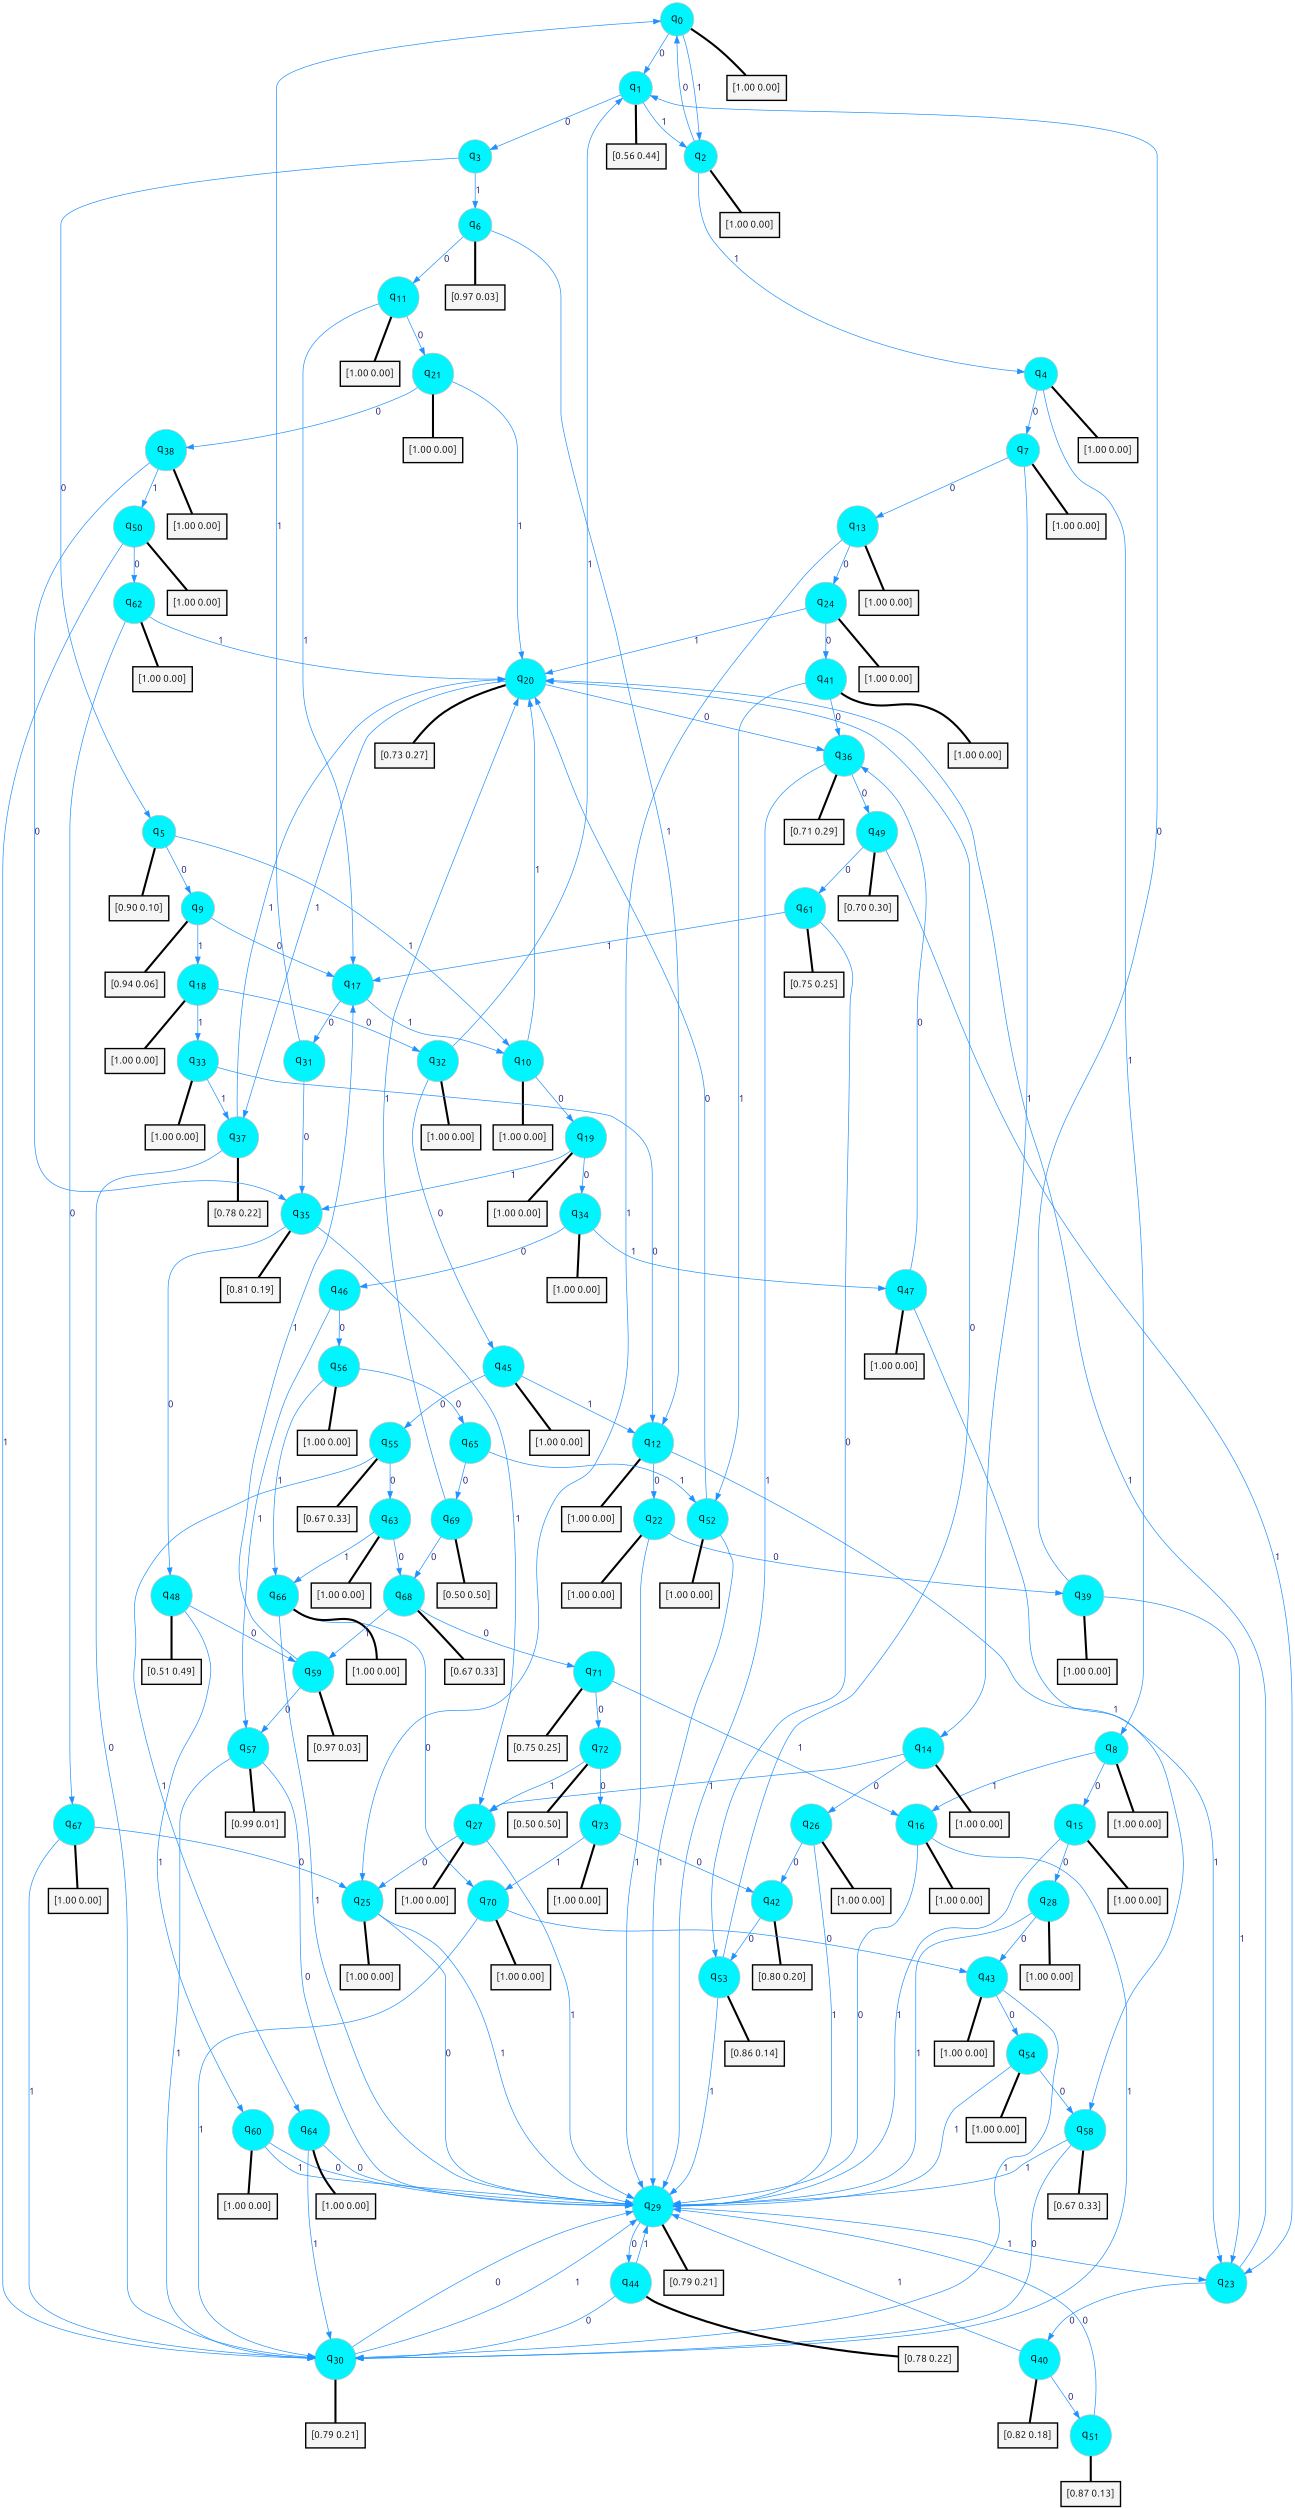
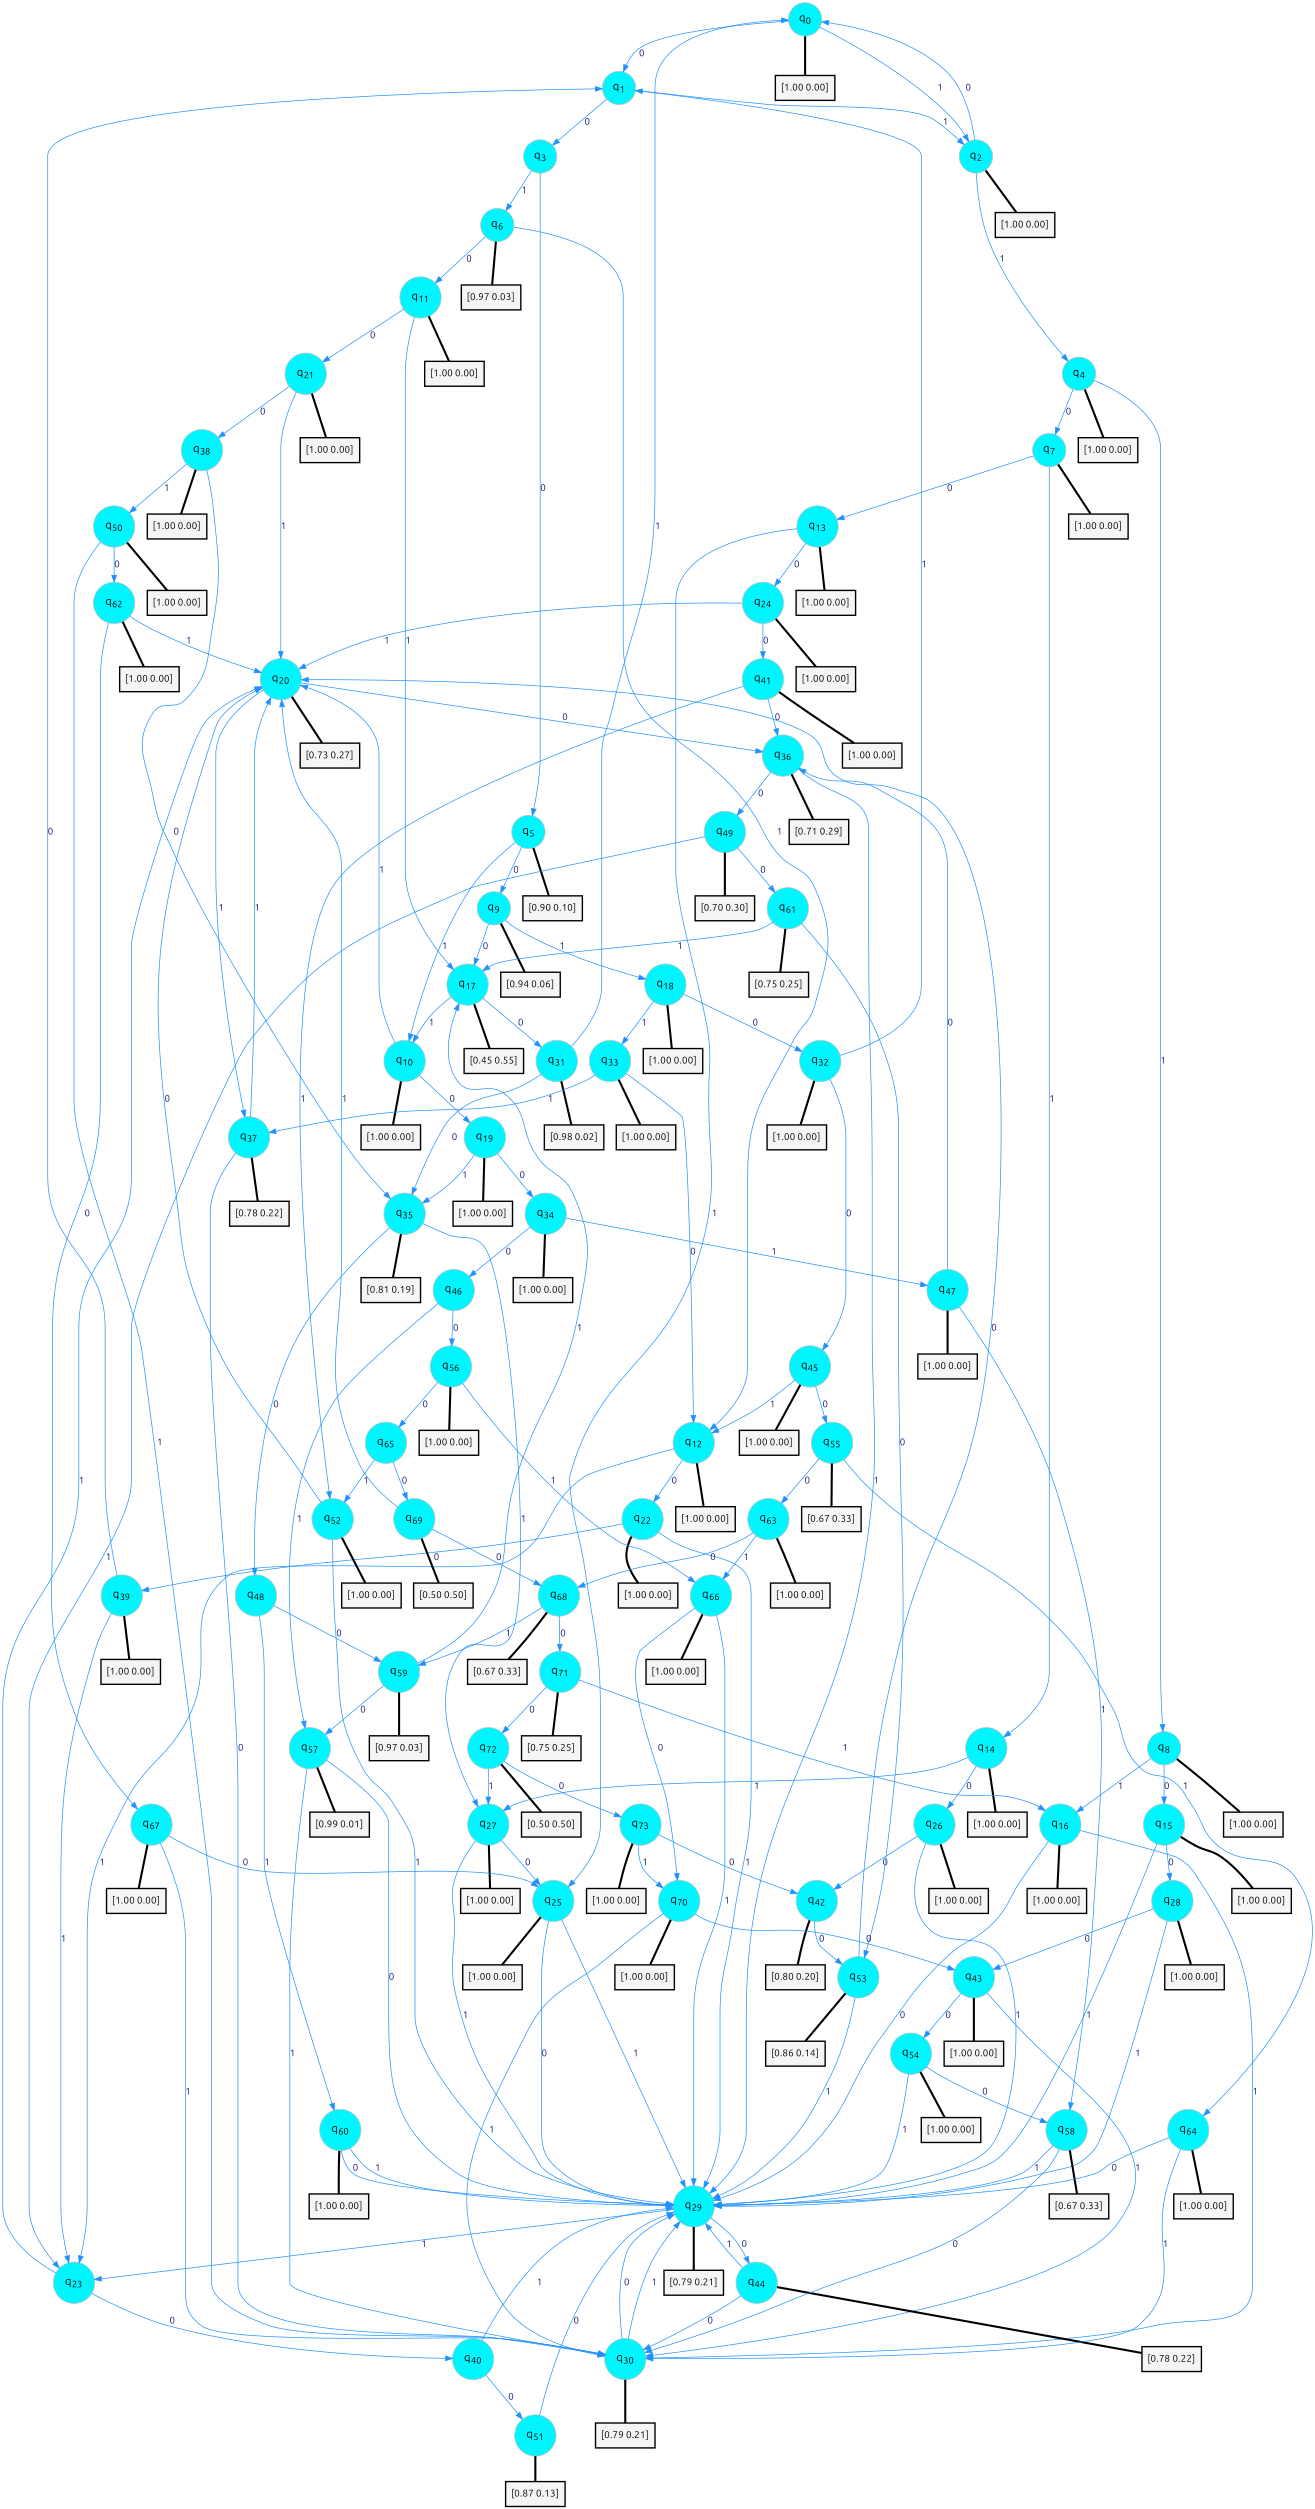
(636, 156) -> none
none -> (494, 1061)
none -> (574, 1137)
(172, 1672) -> none
(1028, 2435) -> none
